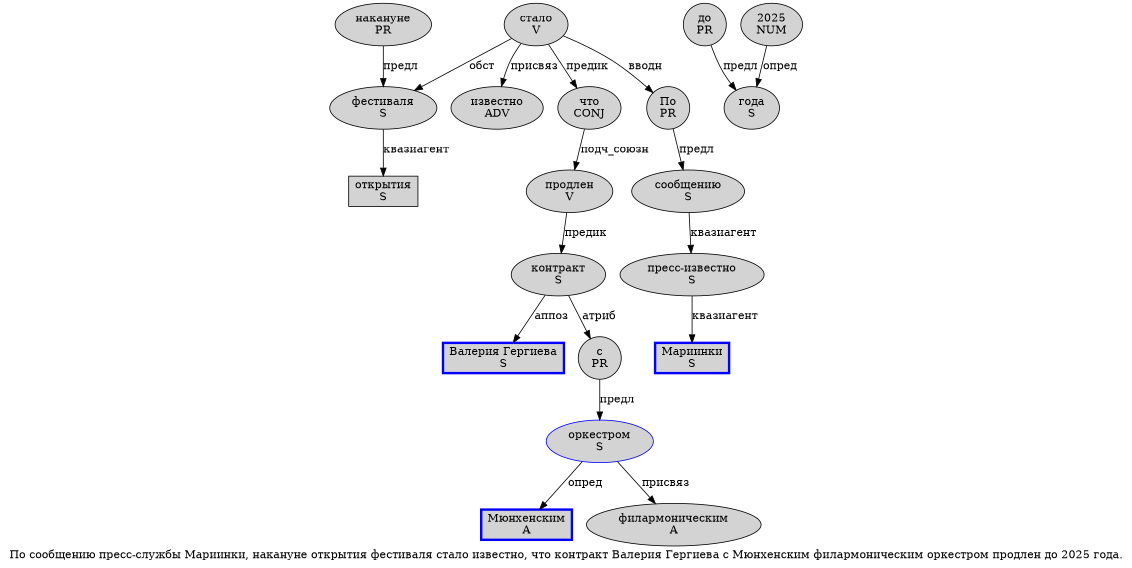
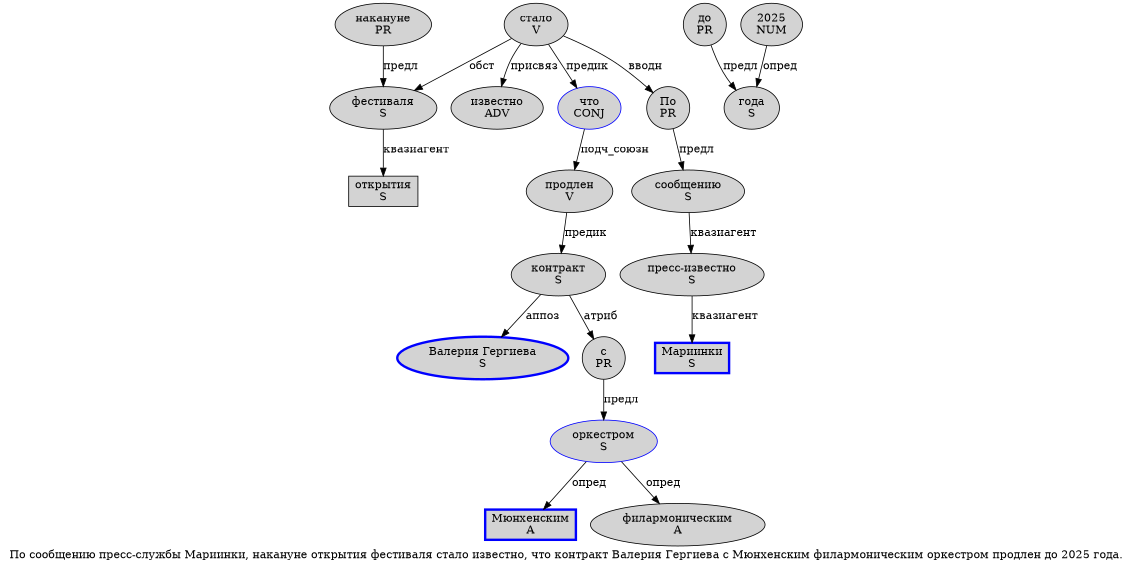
(589, 108) -> (589, 108)
(503, 358) -> (483, 358)
(666, 483) -> (663, 483)
